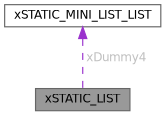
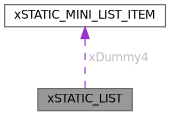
(83, 16) -> (85, 16)
